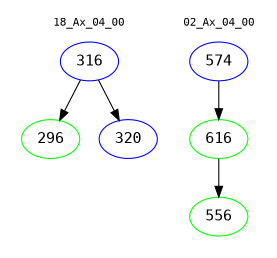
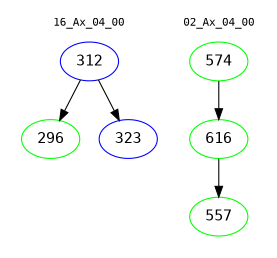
(89, 23) -> (89, 23)
(89, 61) -> (89, 61)
(219, 61) -> (219, 61)
(128, 139) -> (128, 139)
(219, 217) -> (219, 217)
